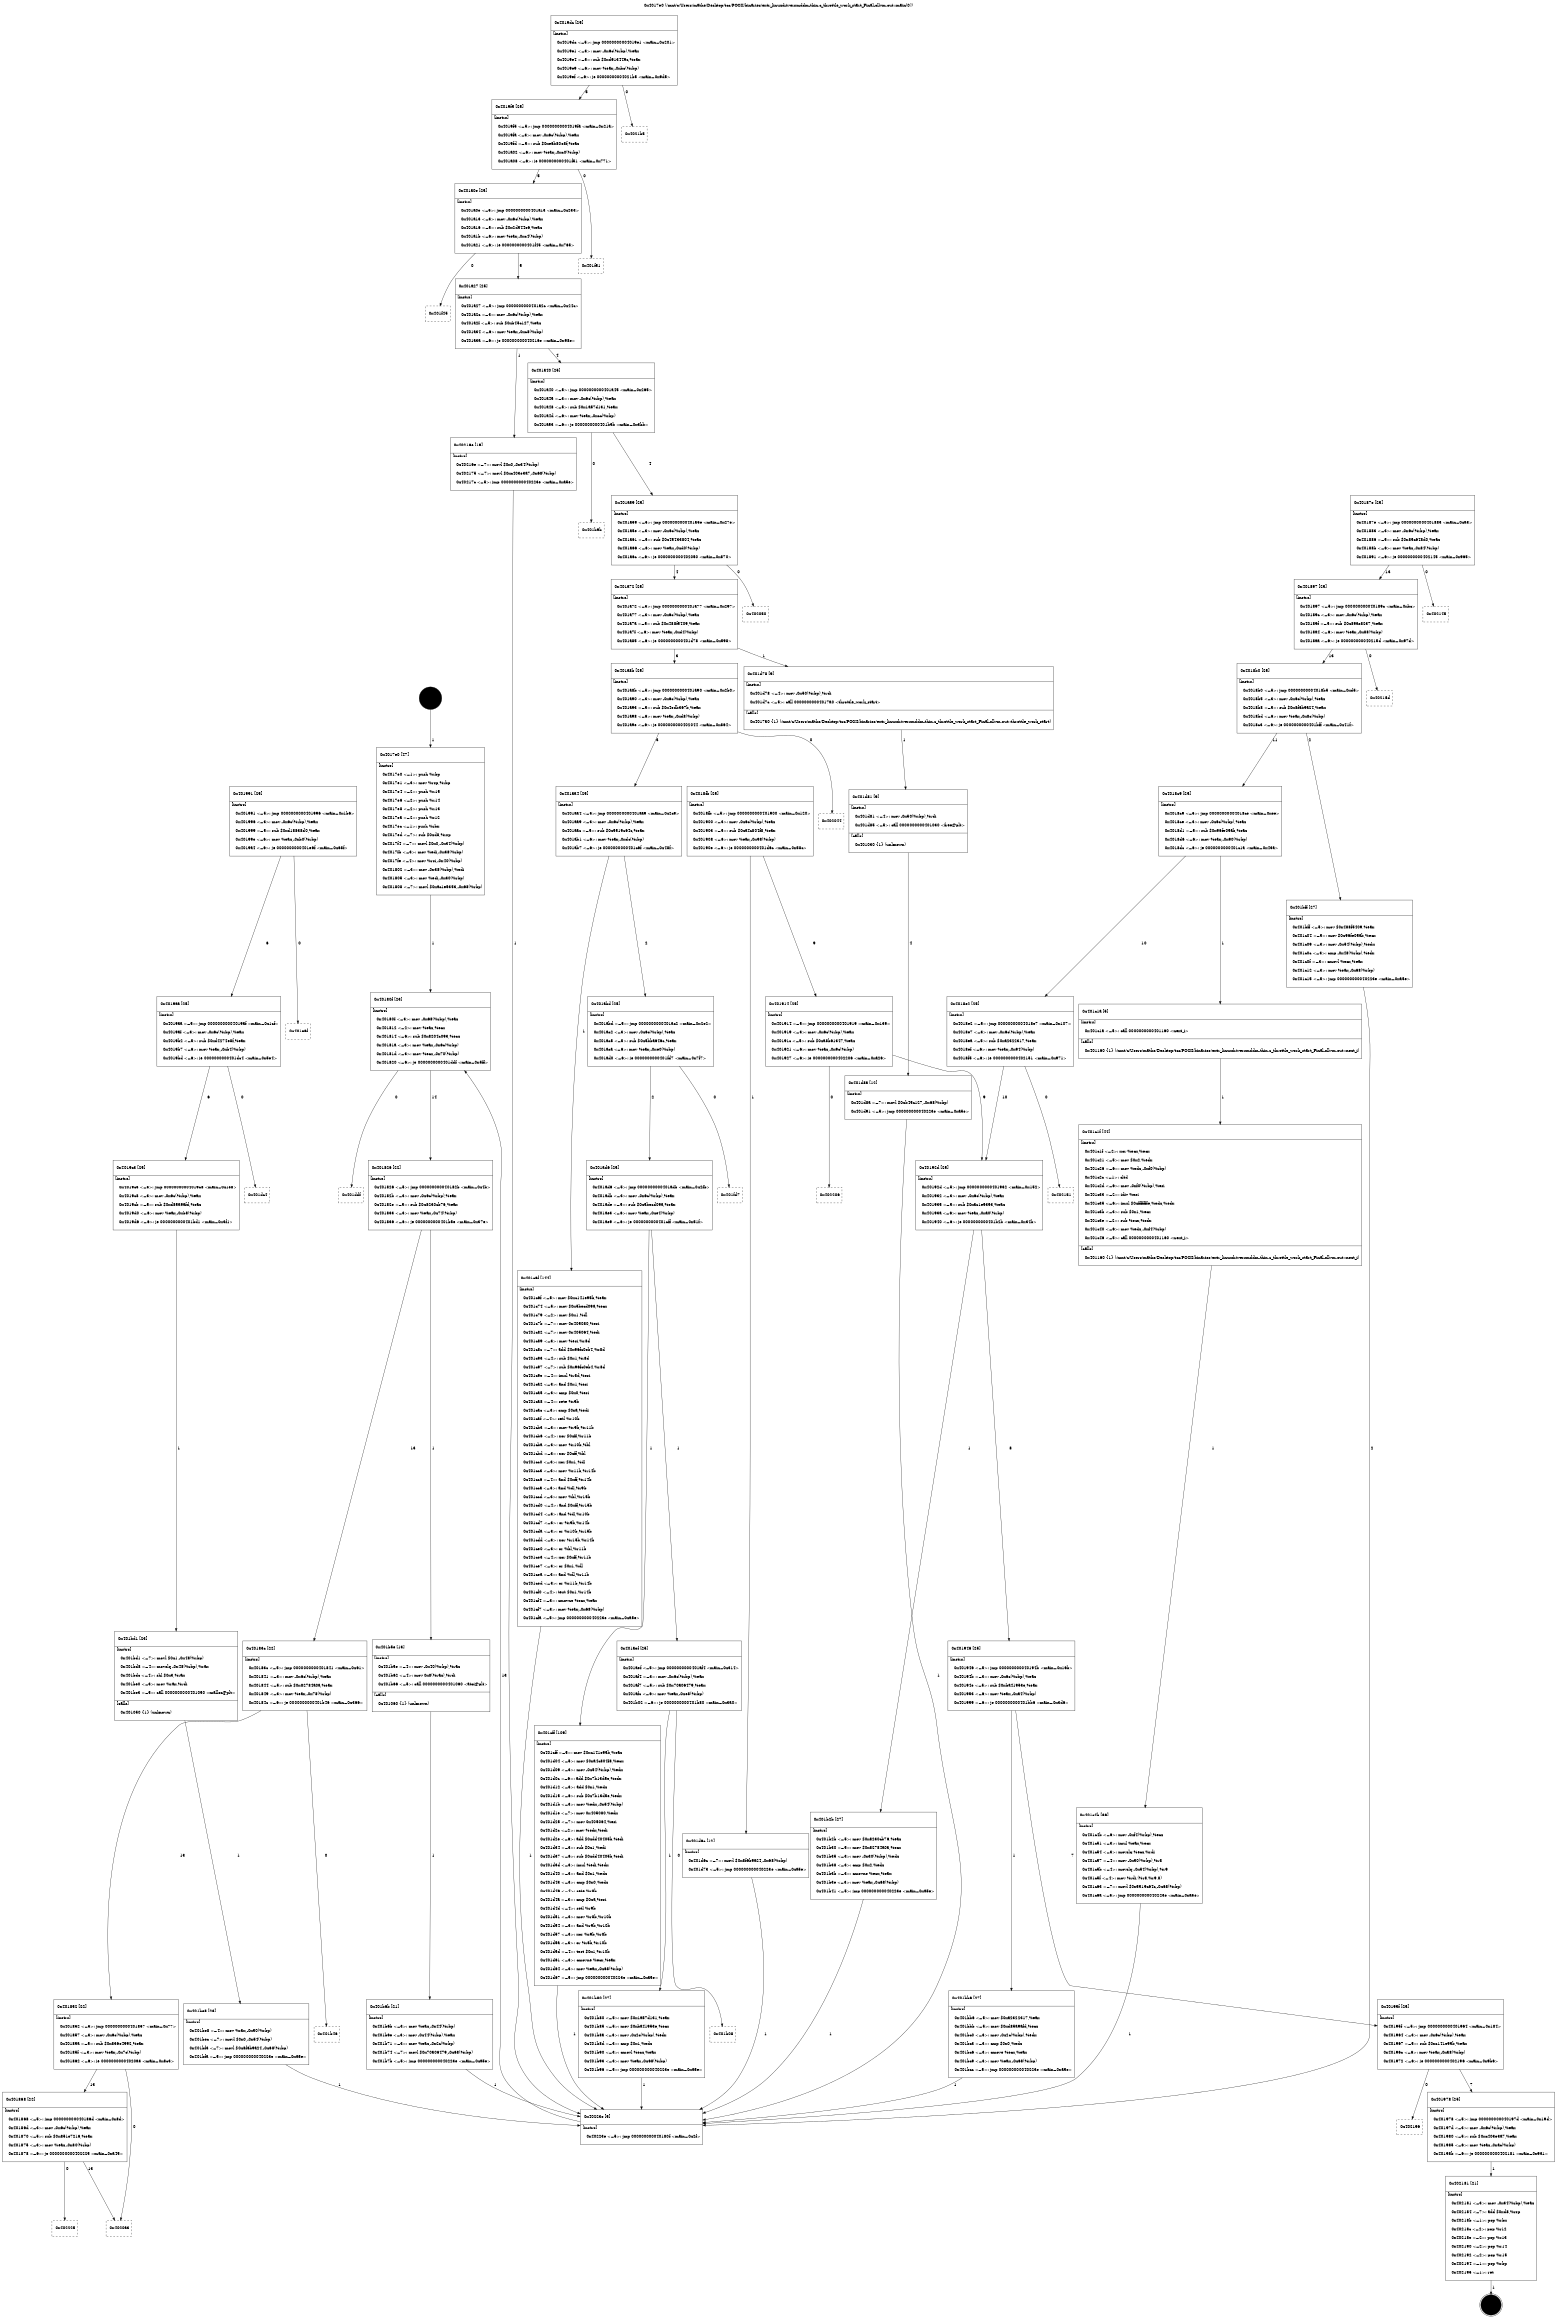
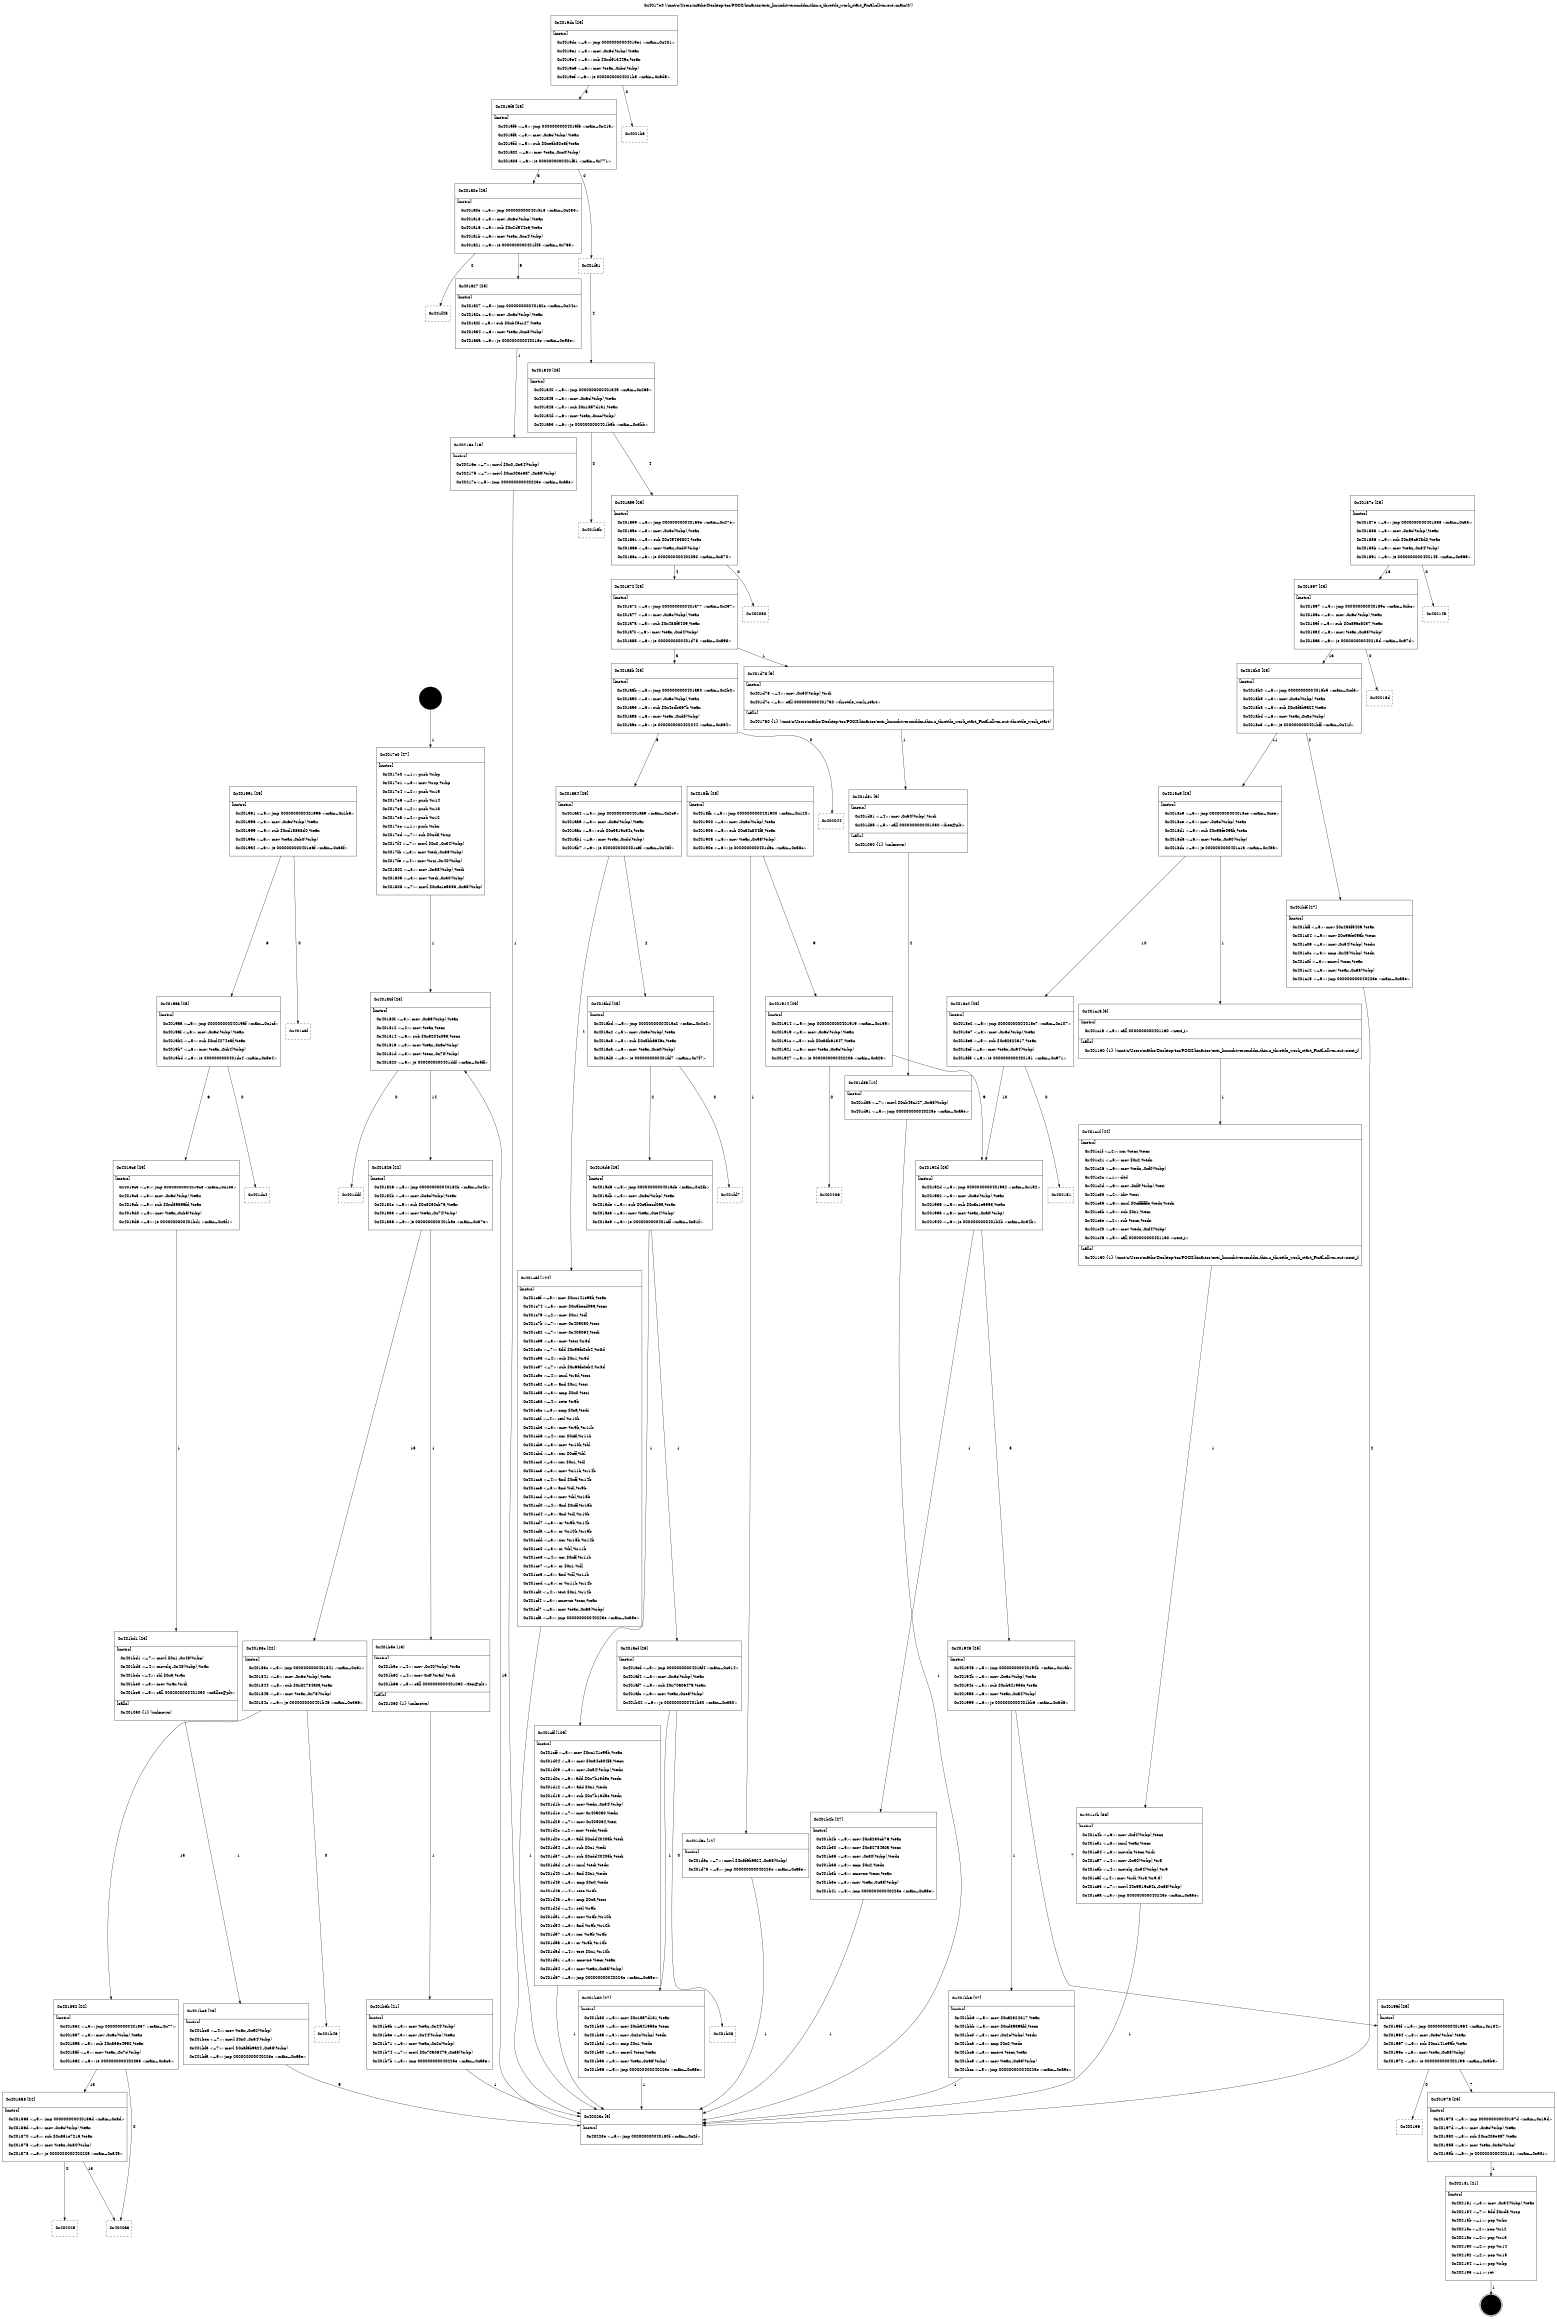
(554, 355) -> (591, 317)
(339, 2085) -> (339, 2085)
